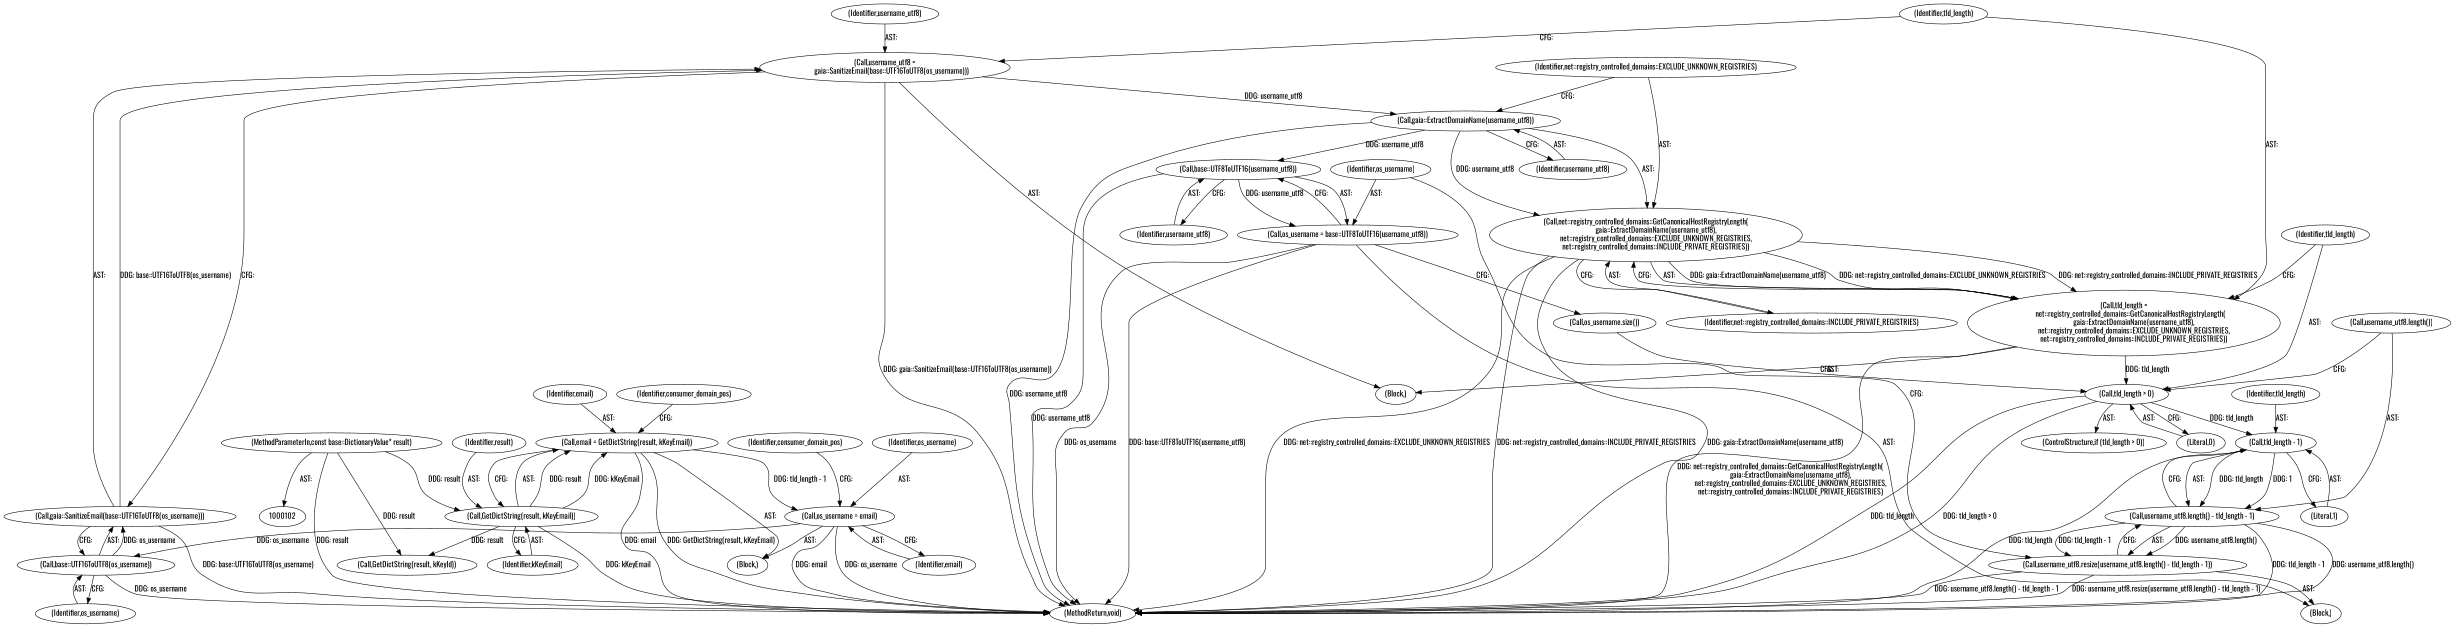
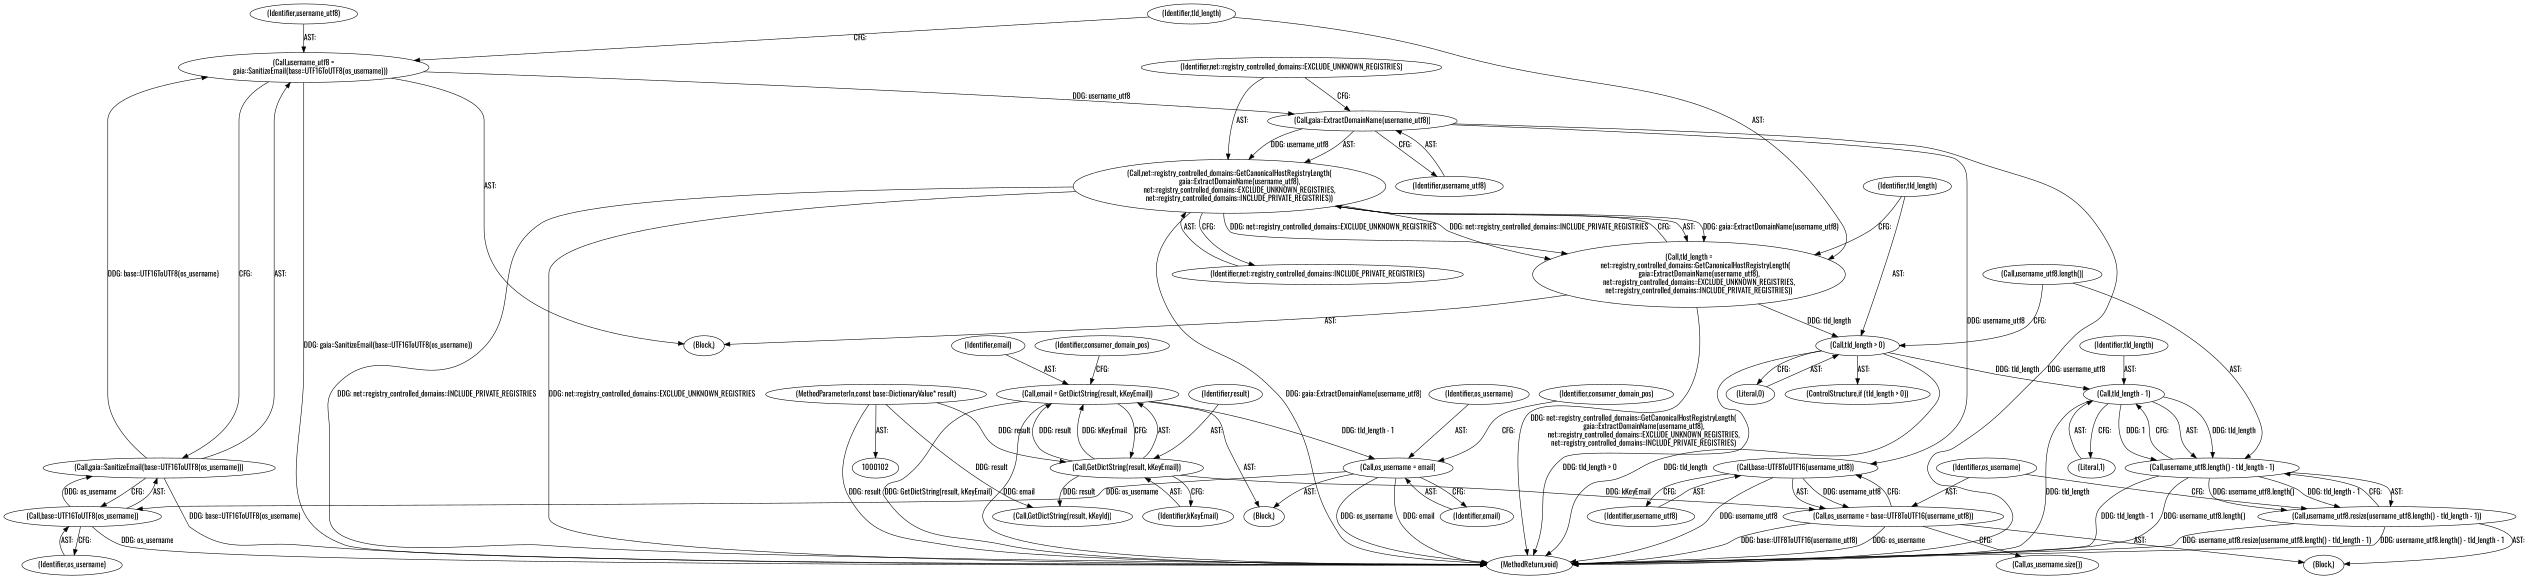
(1810, 373) -> none
(663, 596) -> (1495, 489)
